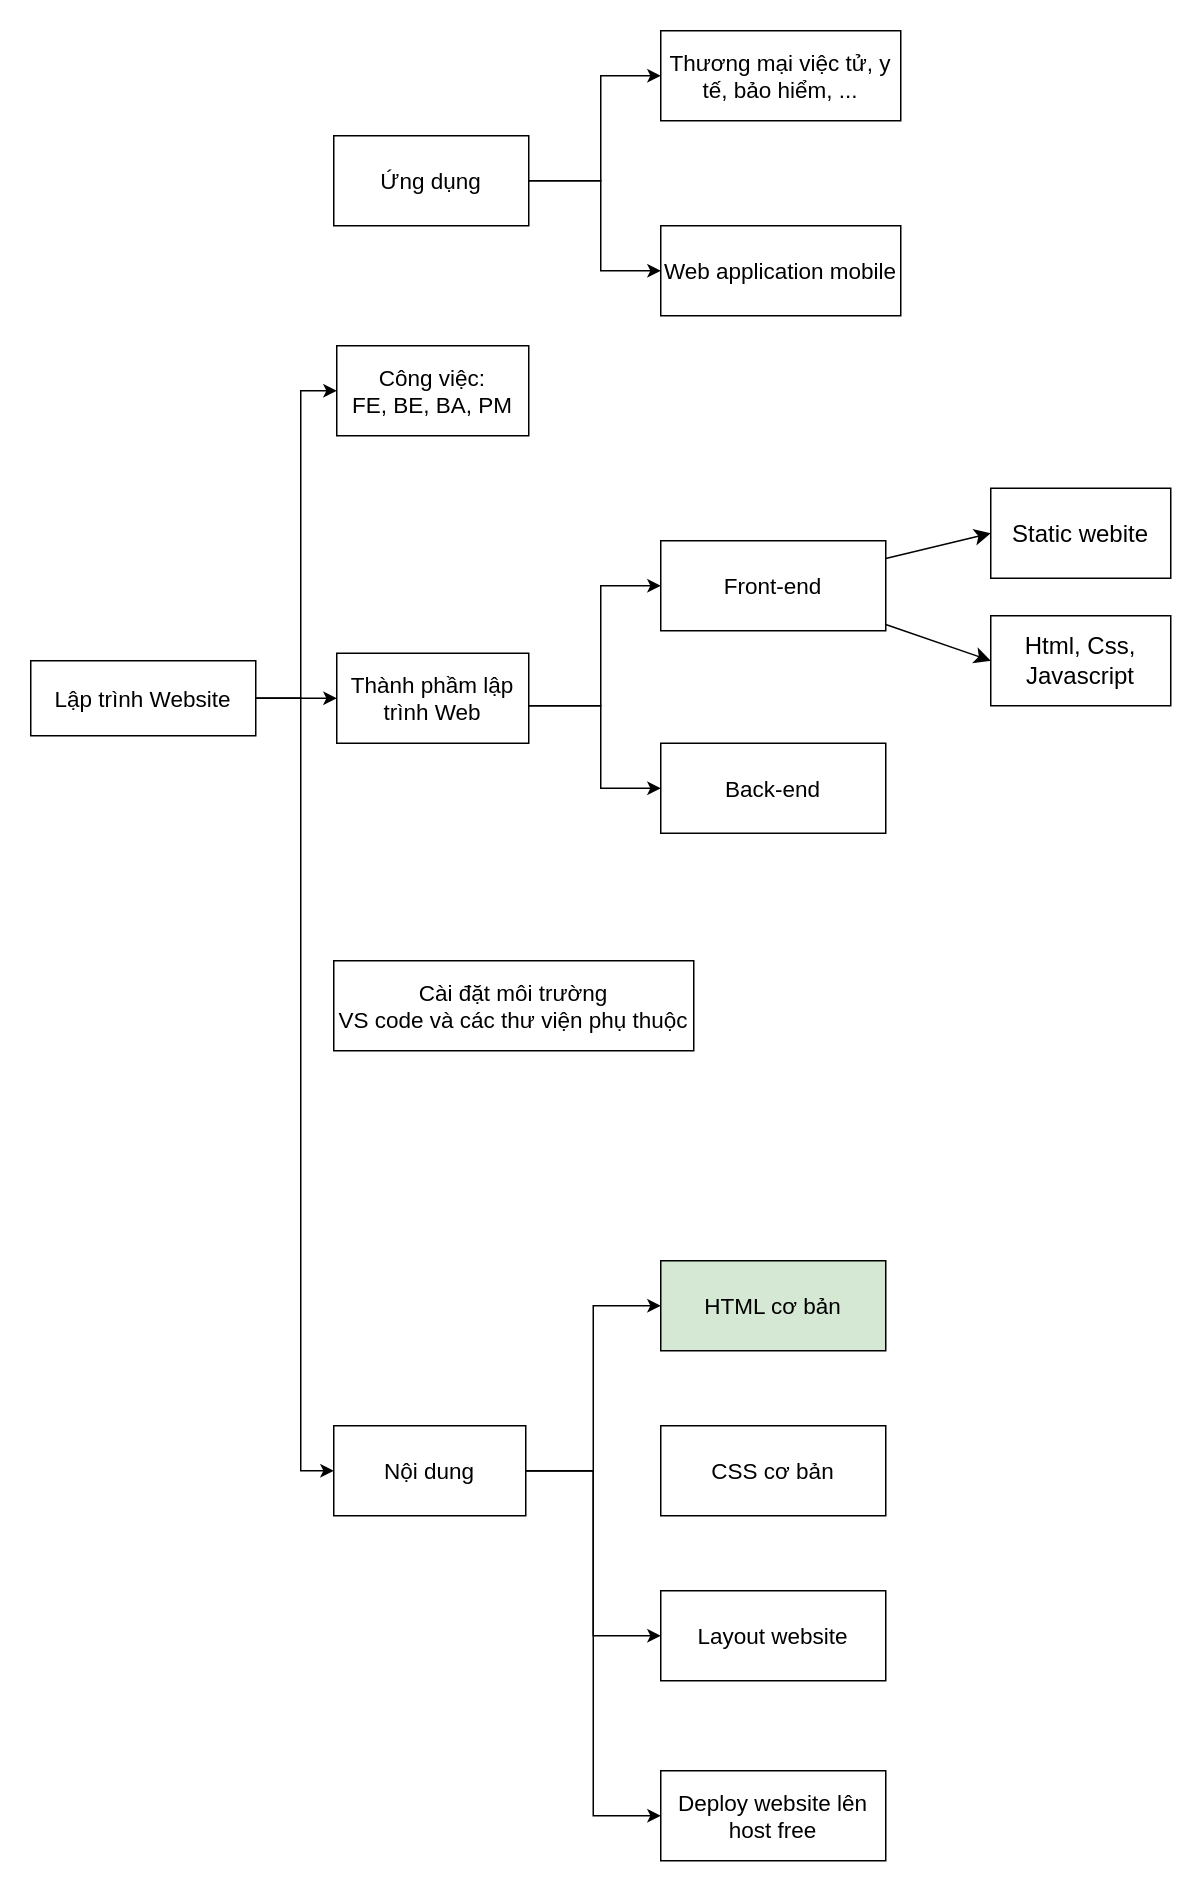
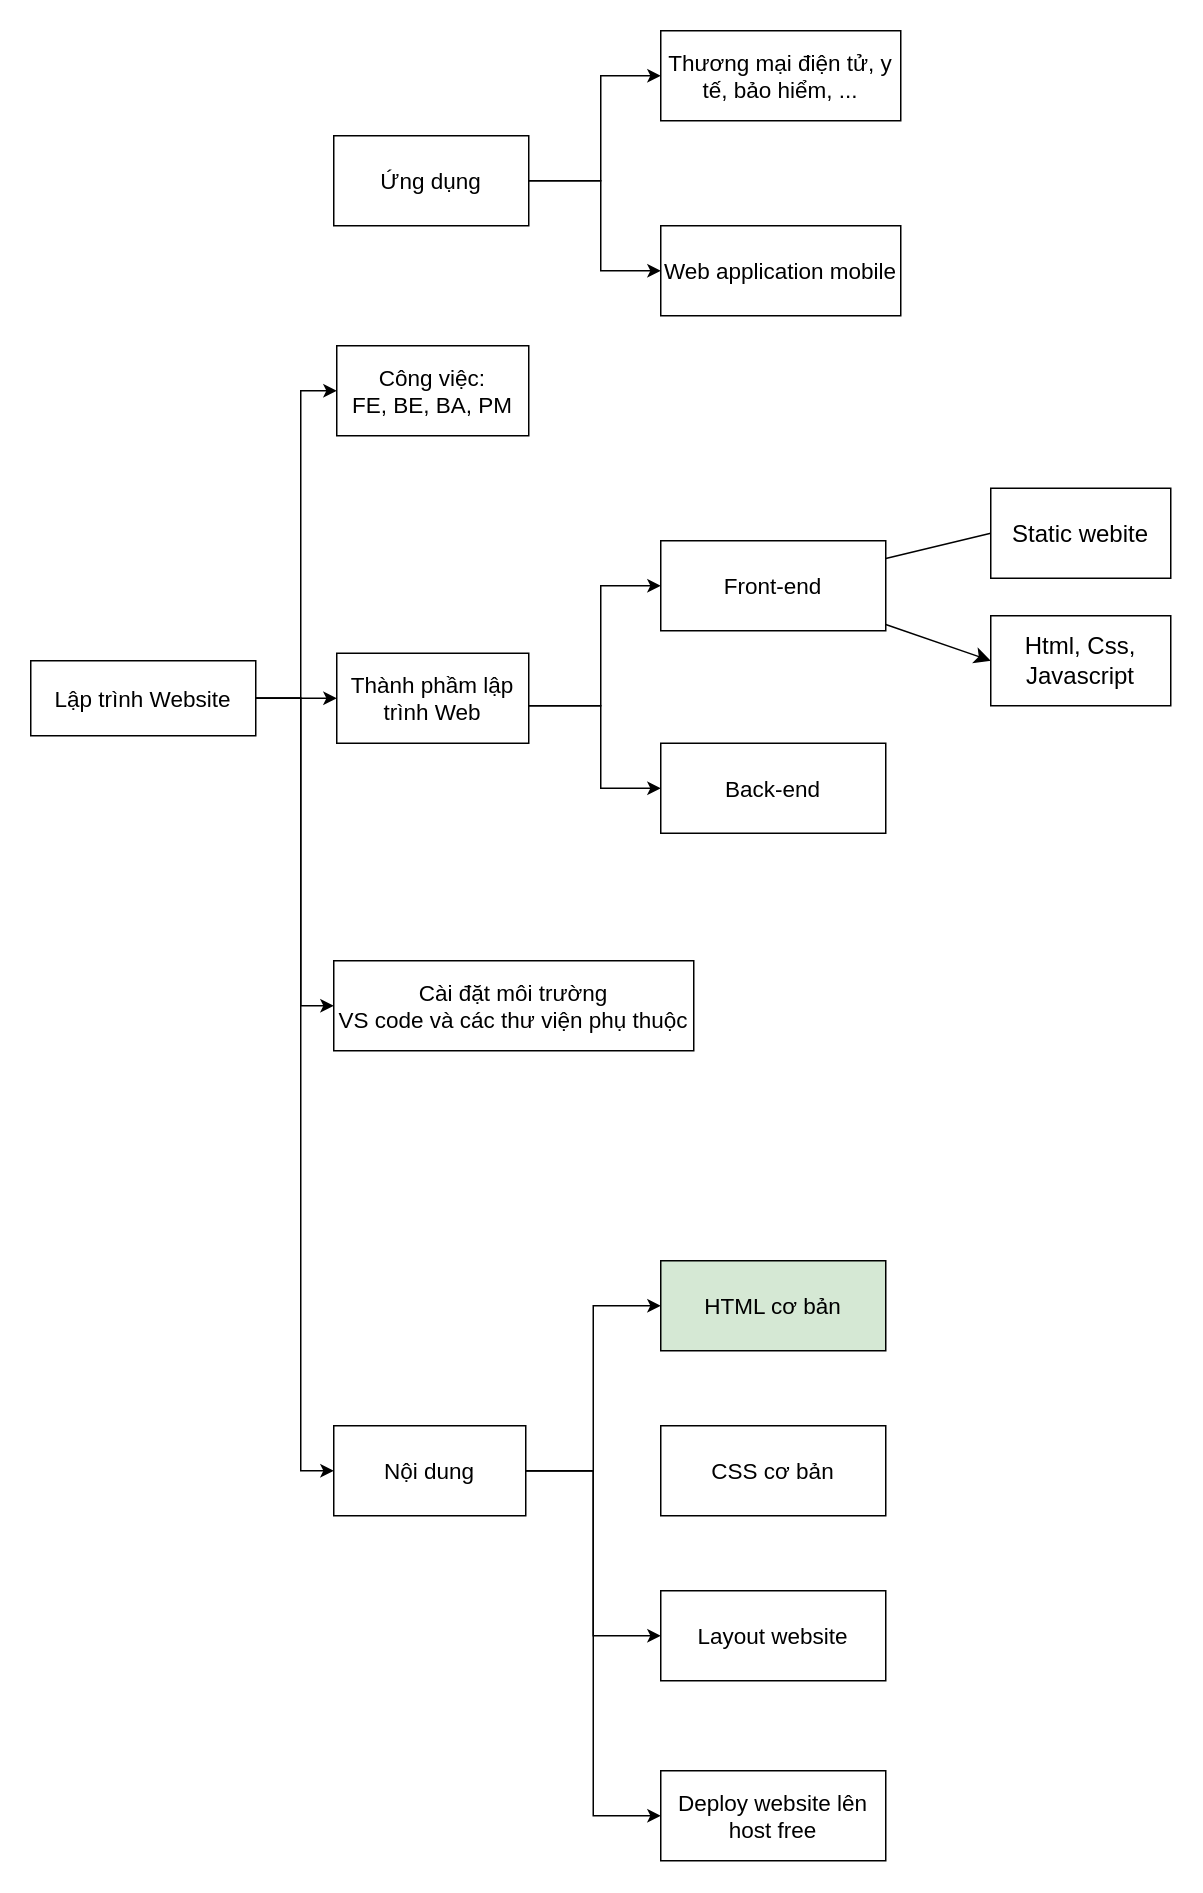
(781, 76) -> (781, 76)
(977, 537) -> (982, 535)
none -> (313, 1006)
